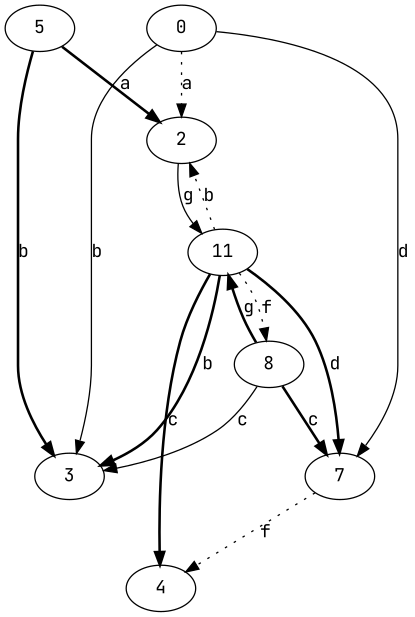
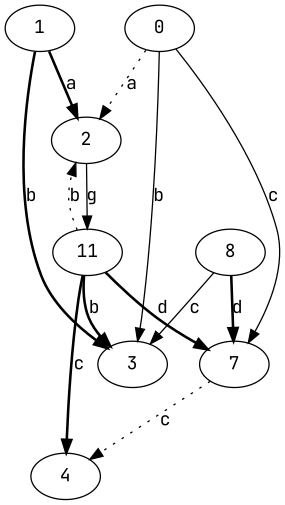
(40, 28) -> (40, 28)
(404, 252) -> (274, 196)
(255, 299) -> none
(242, 316) -> none
(314, 420) -> (238, 308)
(266, 532) -> (165, 420)
